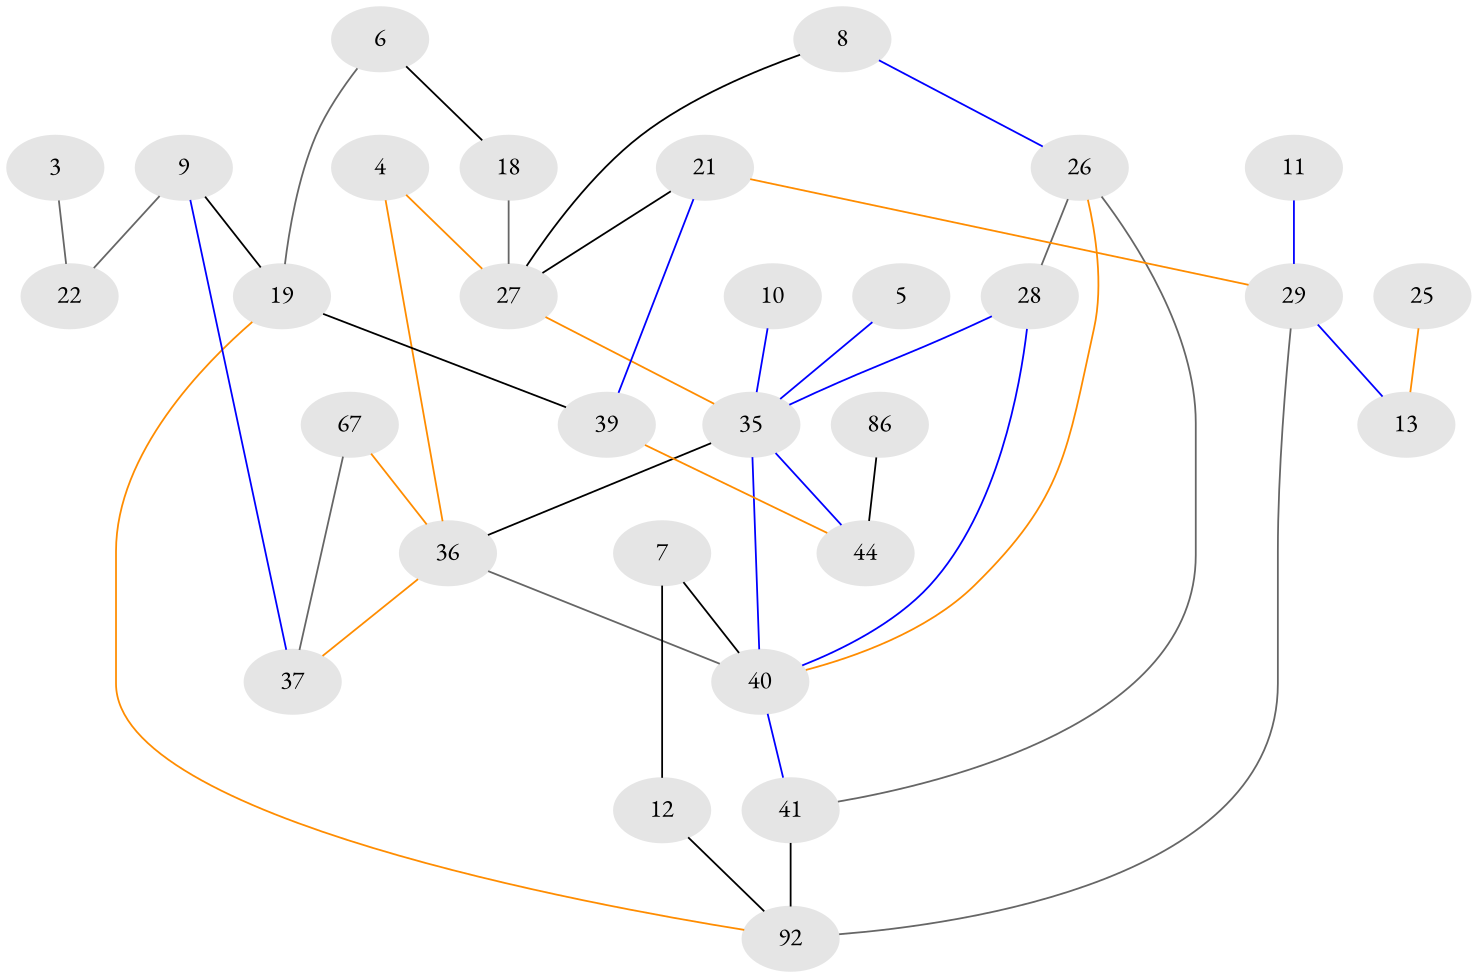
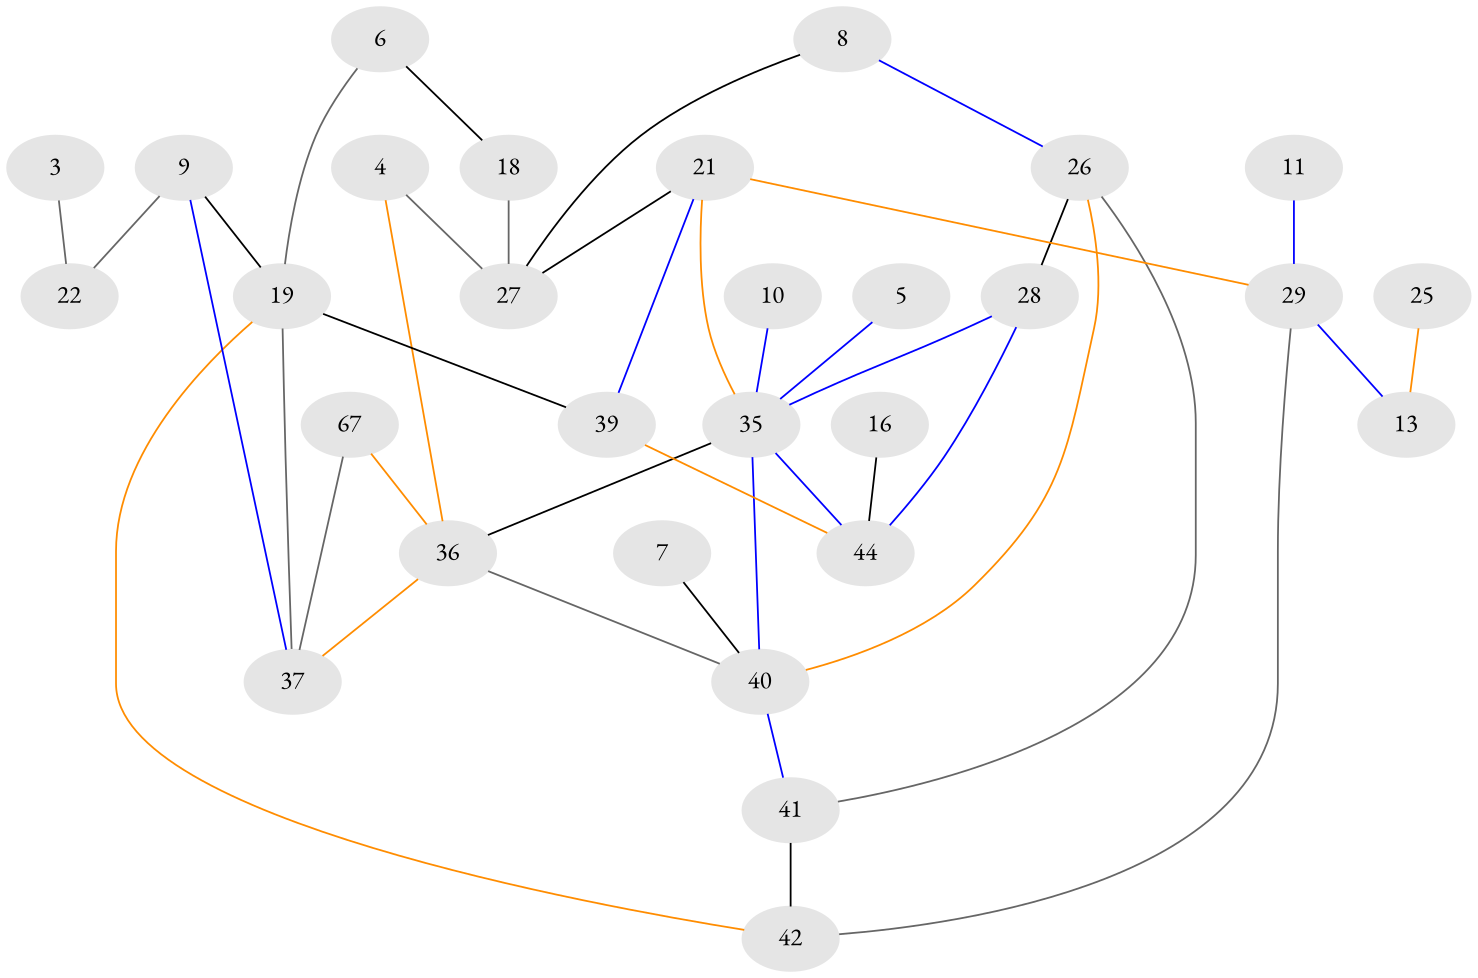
(444, 232) -> (444, 232)
(1055, 232) -> (1055, 232)
(617, 354) -> (704, 300)
(880, 425) -> (880, 425)
none -> (286, 489)
(966, 534) -> (961, 431)
(662, 810) -> none
(791, 939) -> (791, 939)
